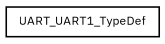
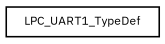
(83, 22) -> (83, 22)
